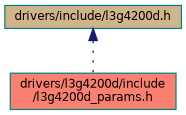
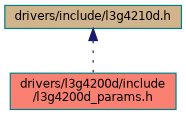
(93, 17) -> (93, 17)
